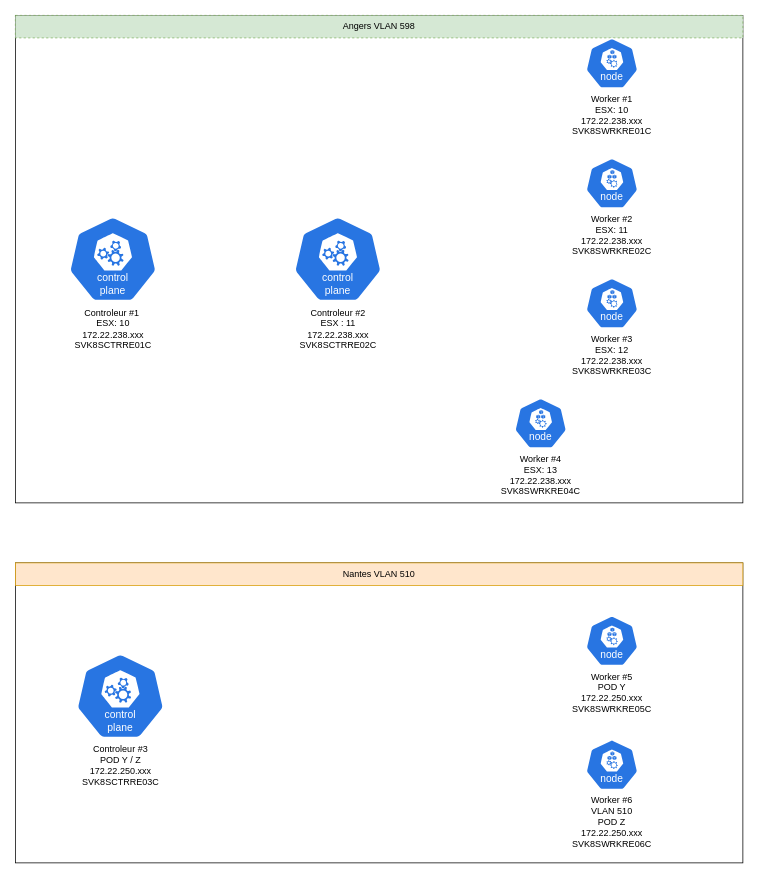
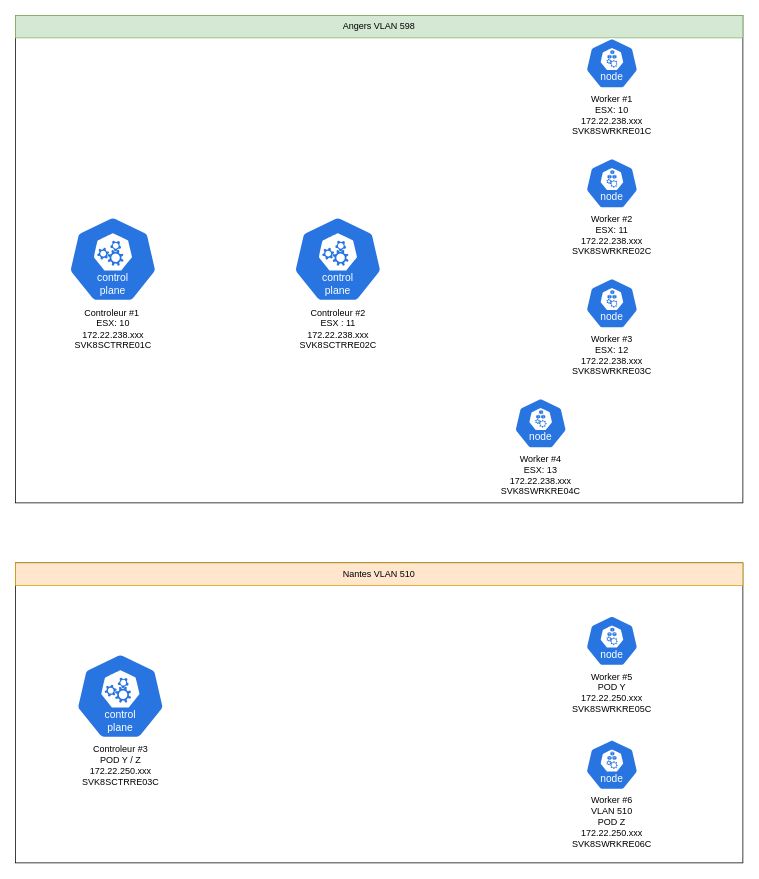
(379, 27) -> (379, 27)
